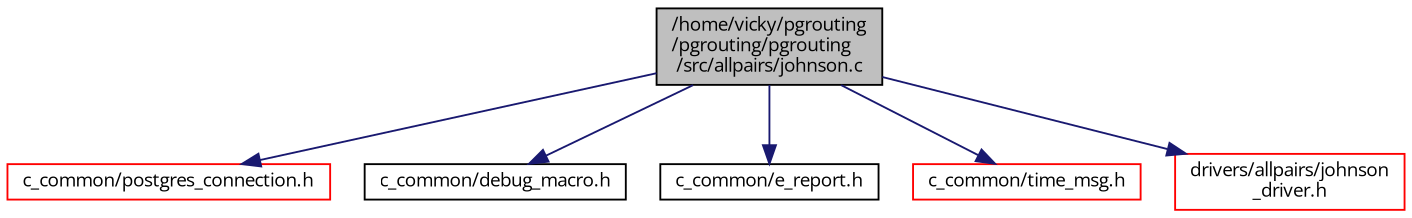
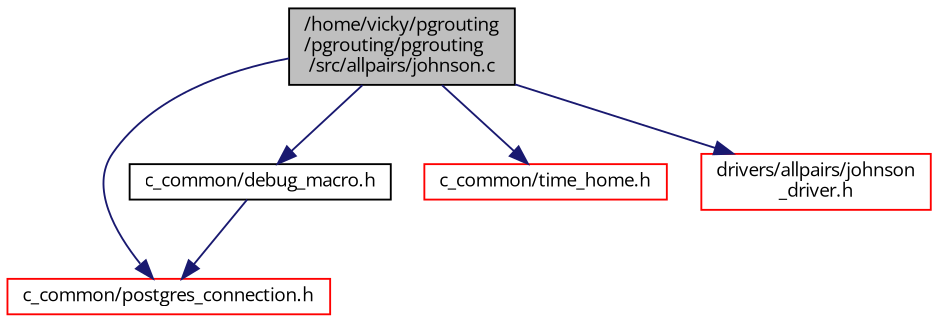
(769, 182) -> none
(1027, 182) -> (546, 182)
none -> (220, 232)
